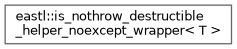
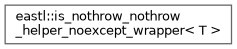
(118, 24) -> (118, 24)
